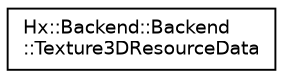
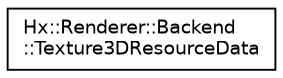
(142, 39) -> (142, 39)
